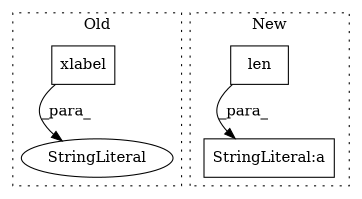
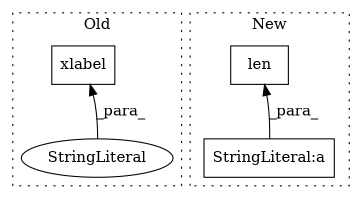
(217, 107) -> (269, 117)
(40, 109) -> (97, 117)
